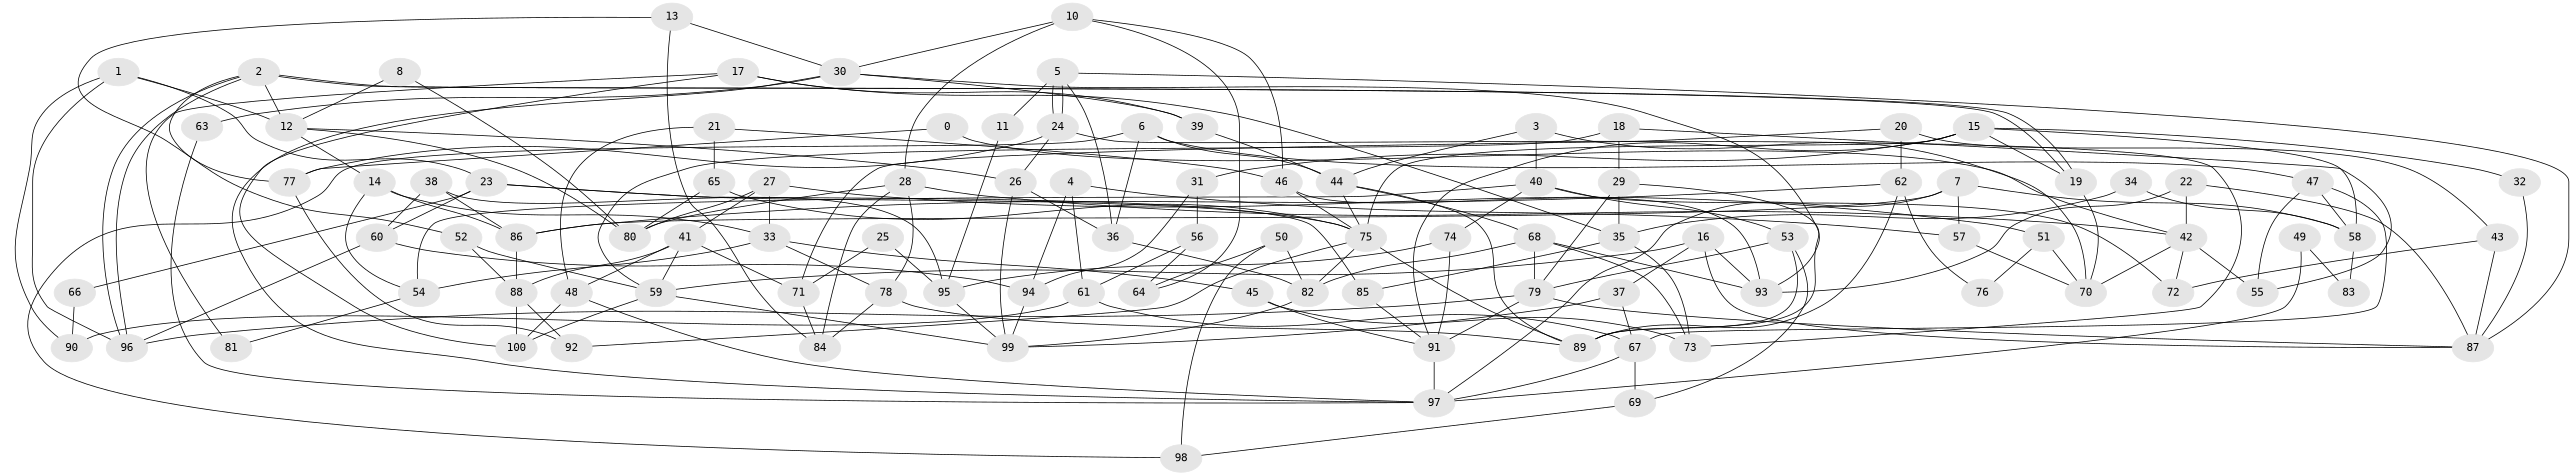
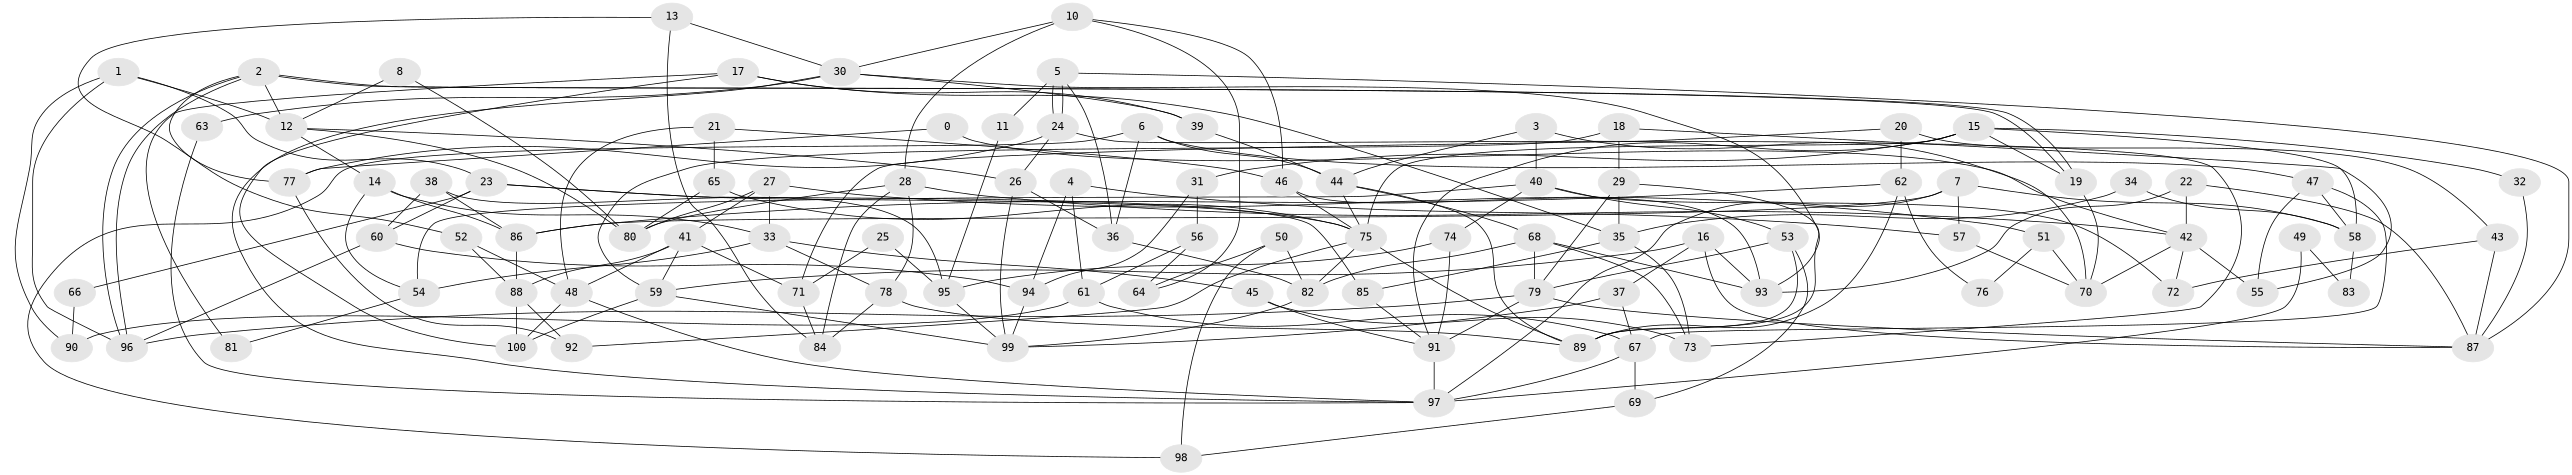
(580, 274) -> (522, 268)
